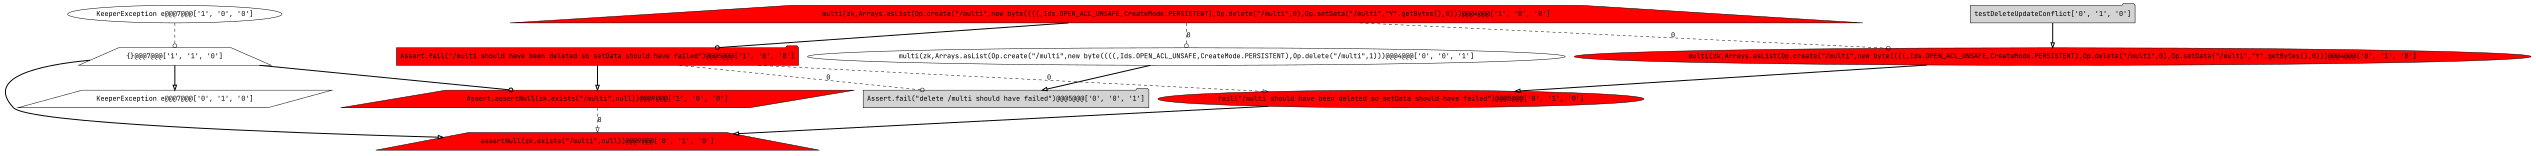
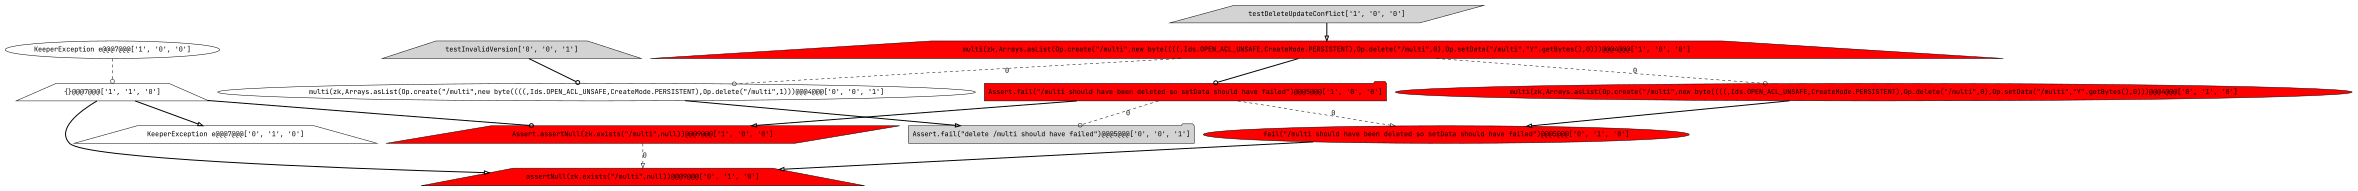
none -> (1327, 14)
(2053, 14) -> none
none -> (512, 50)
(175, 99) -> (226, 135)
